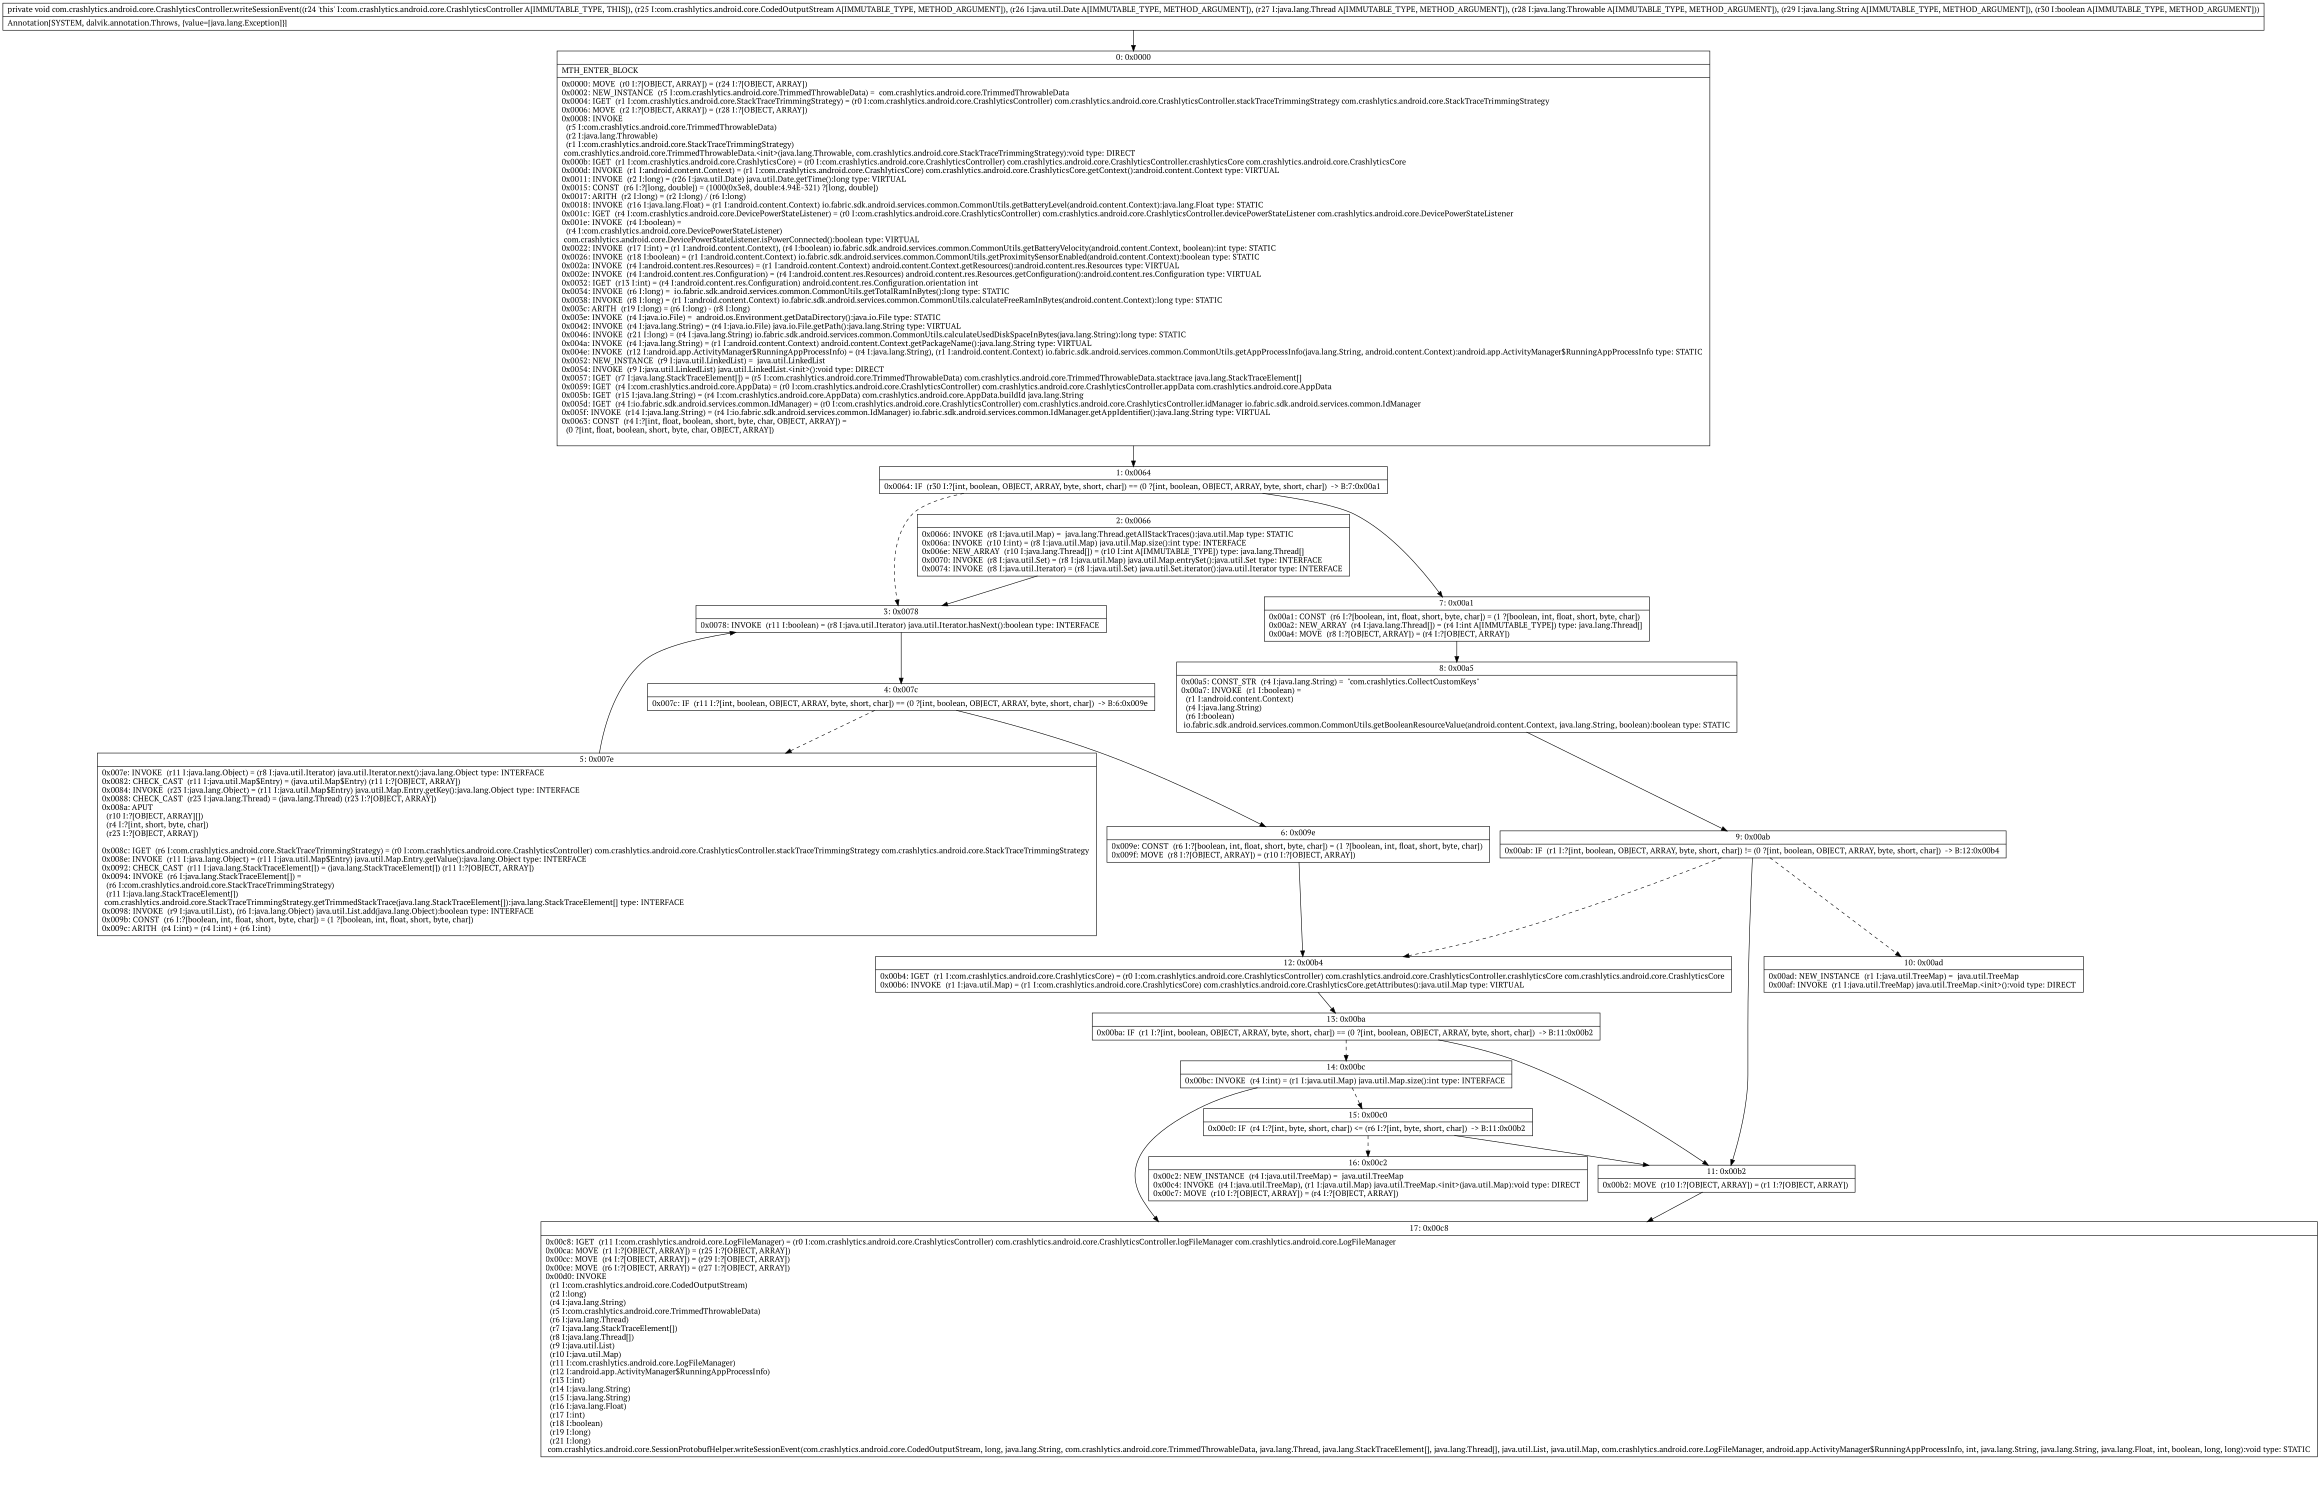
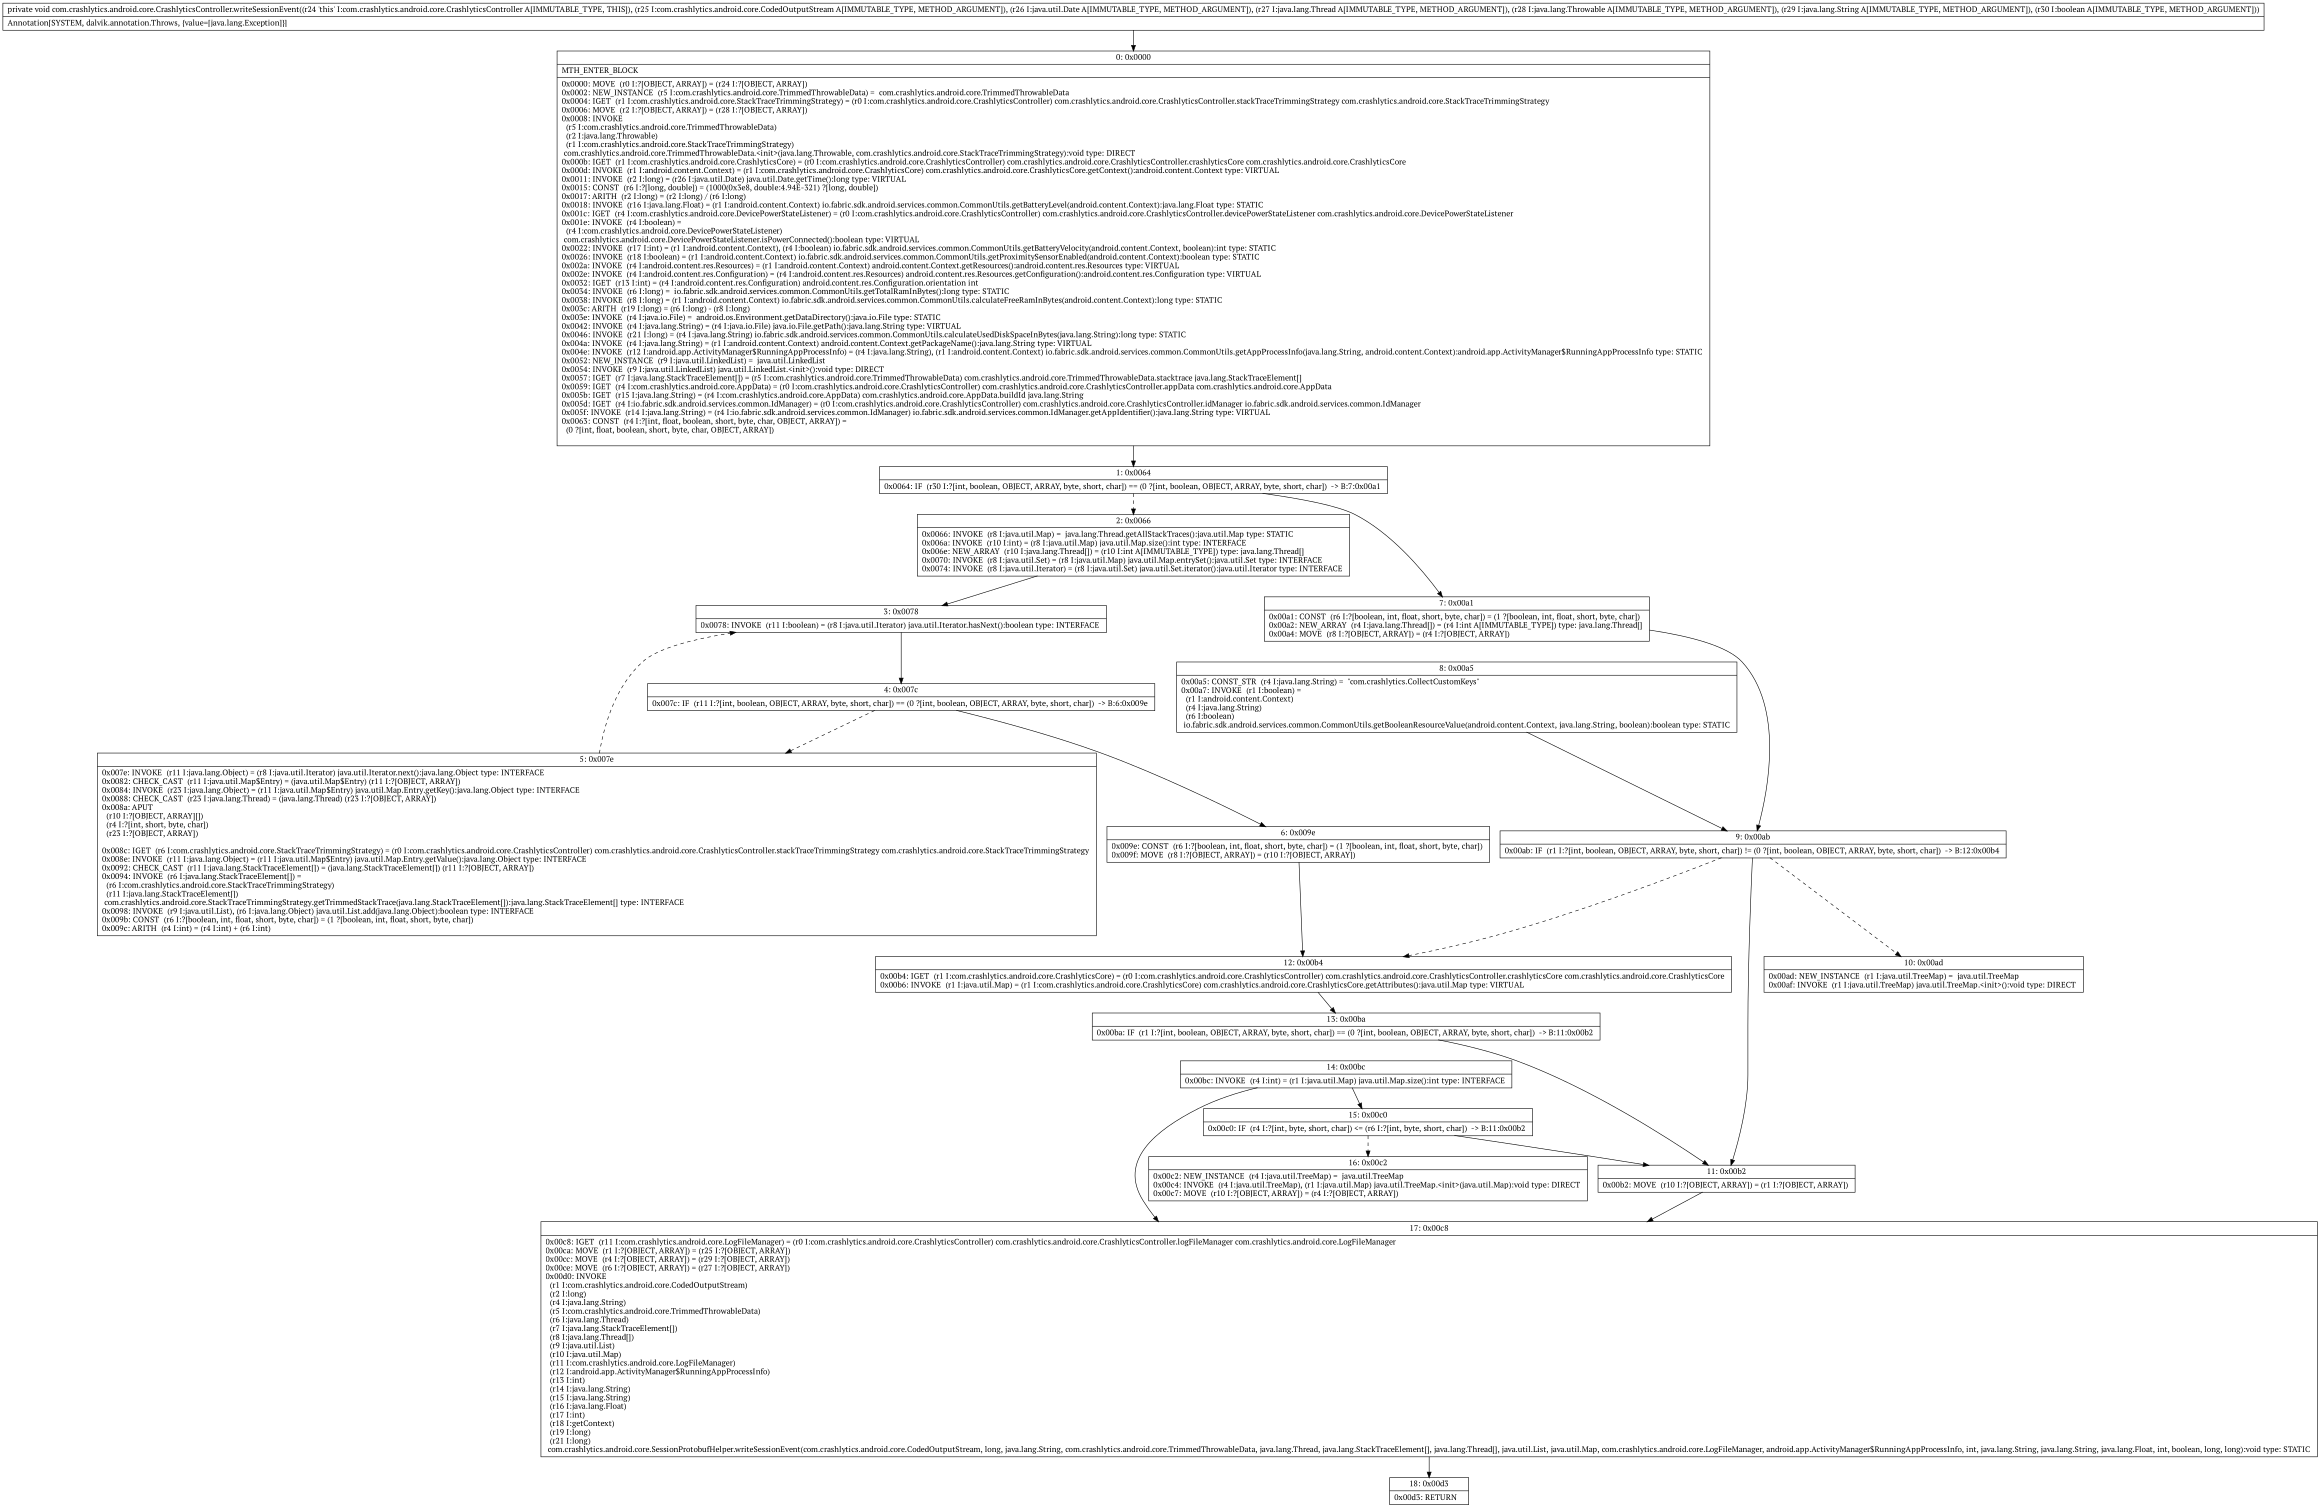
(903, 528) -> (1133, 501)
(1457, 649) -> (1760, 692)
(639, 665) -> (639, 665)
(1346, 1048) -> none
(1356, 1096) -> (1356, 1096)
(574, 1424) -> (580, 1424)
none -> (1429, 1491)
